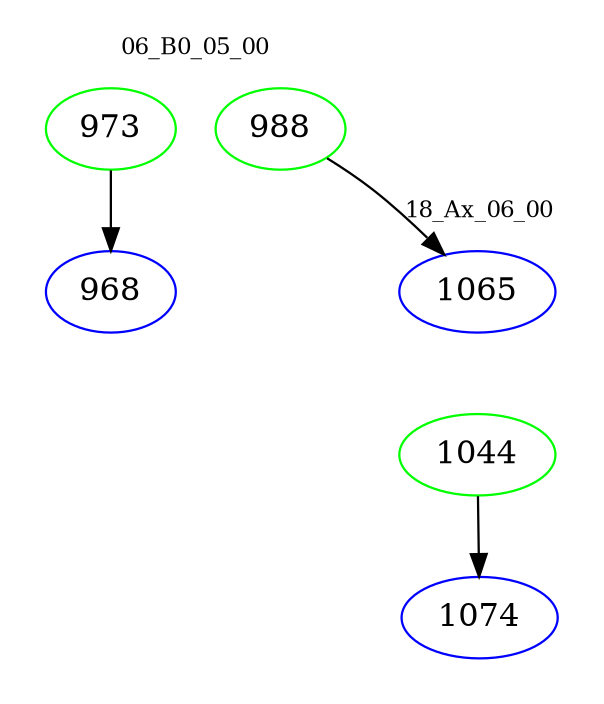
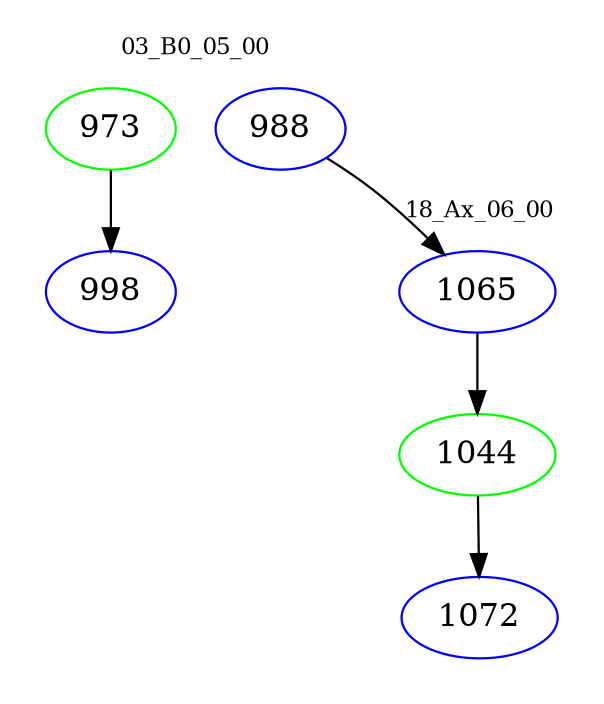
(196, 49) -> (196, 49)
(281, 129) -> (281, 129)
(111, 292) -> (111, 292)
none -> (477, 362)
(480, 618) -> (480, 618)
